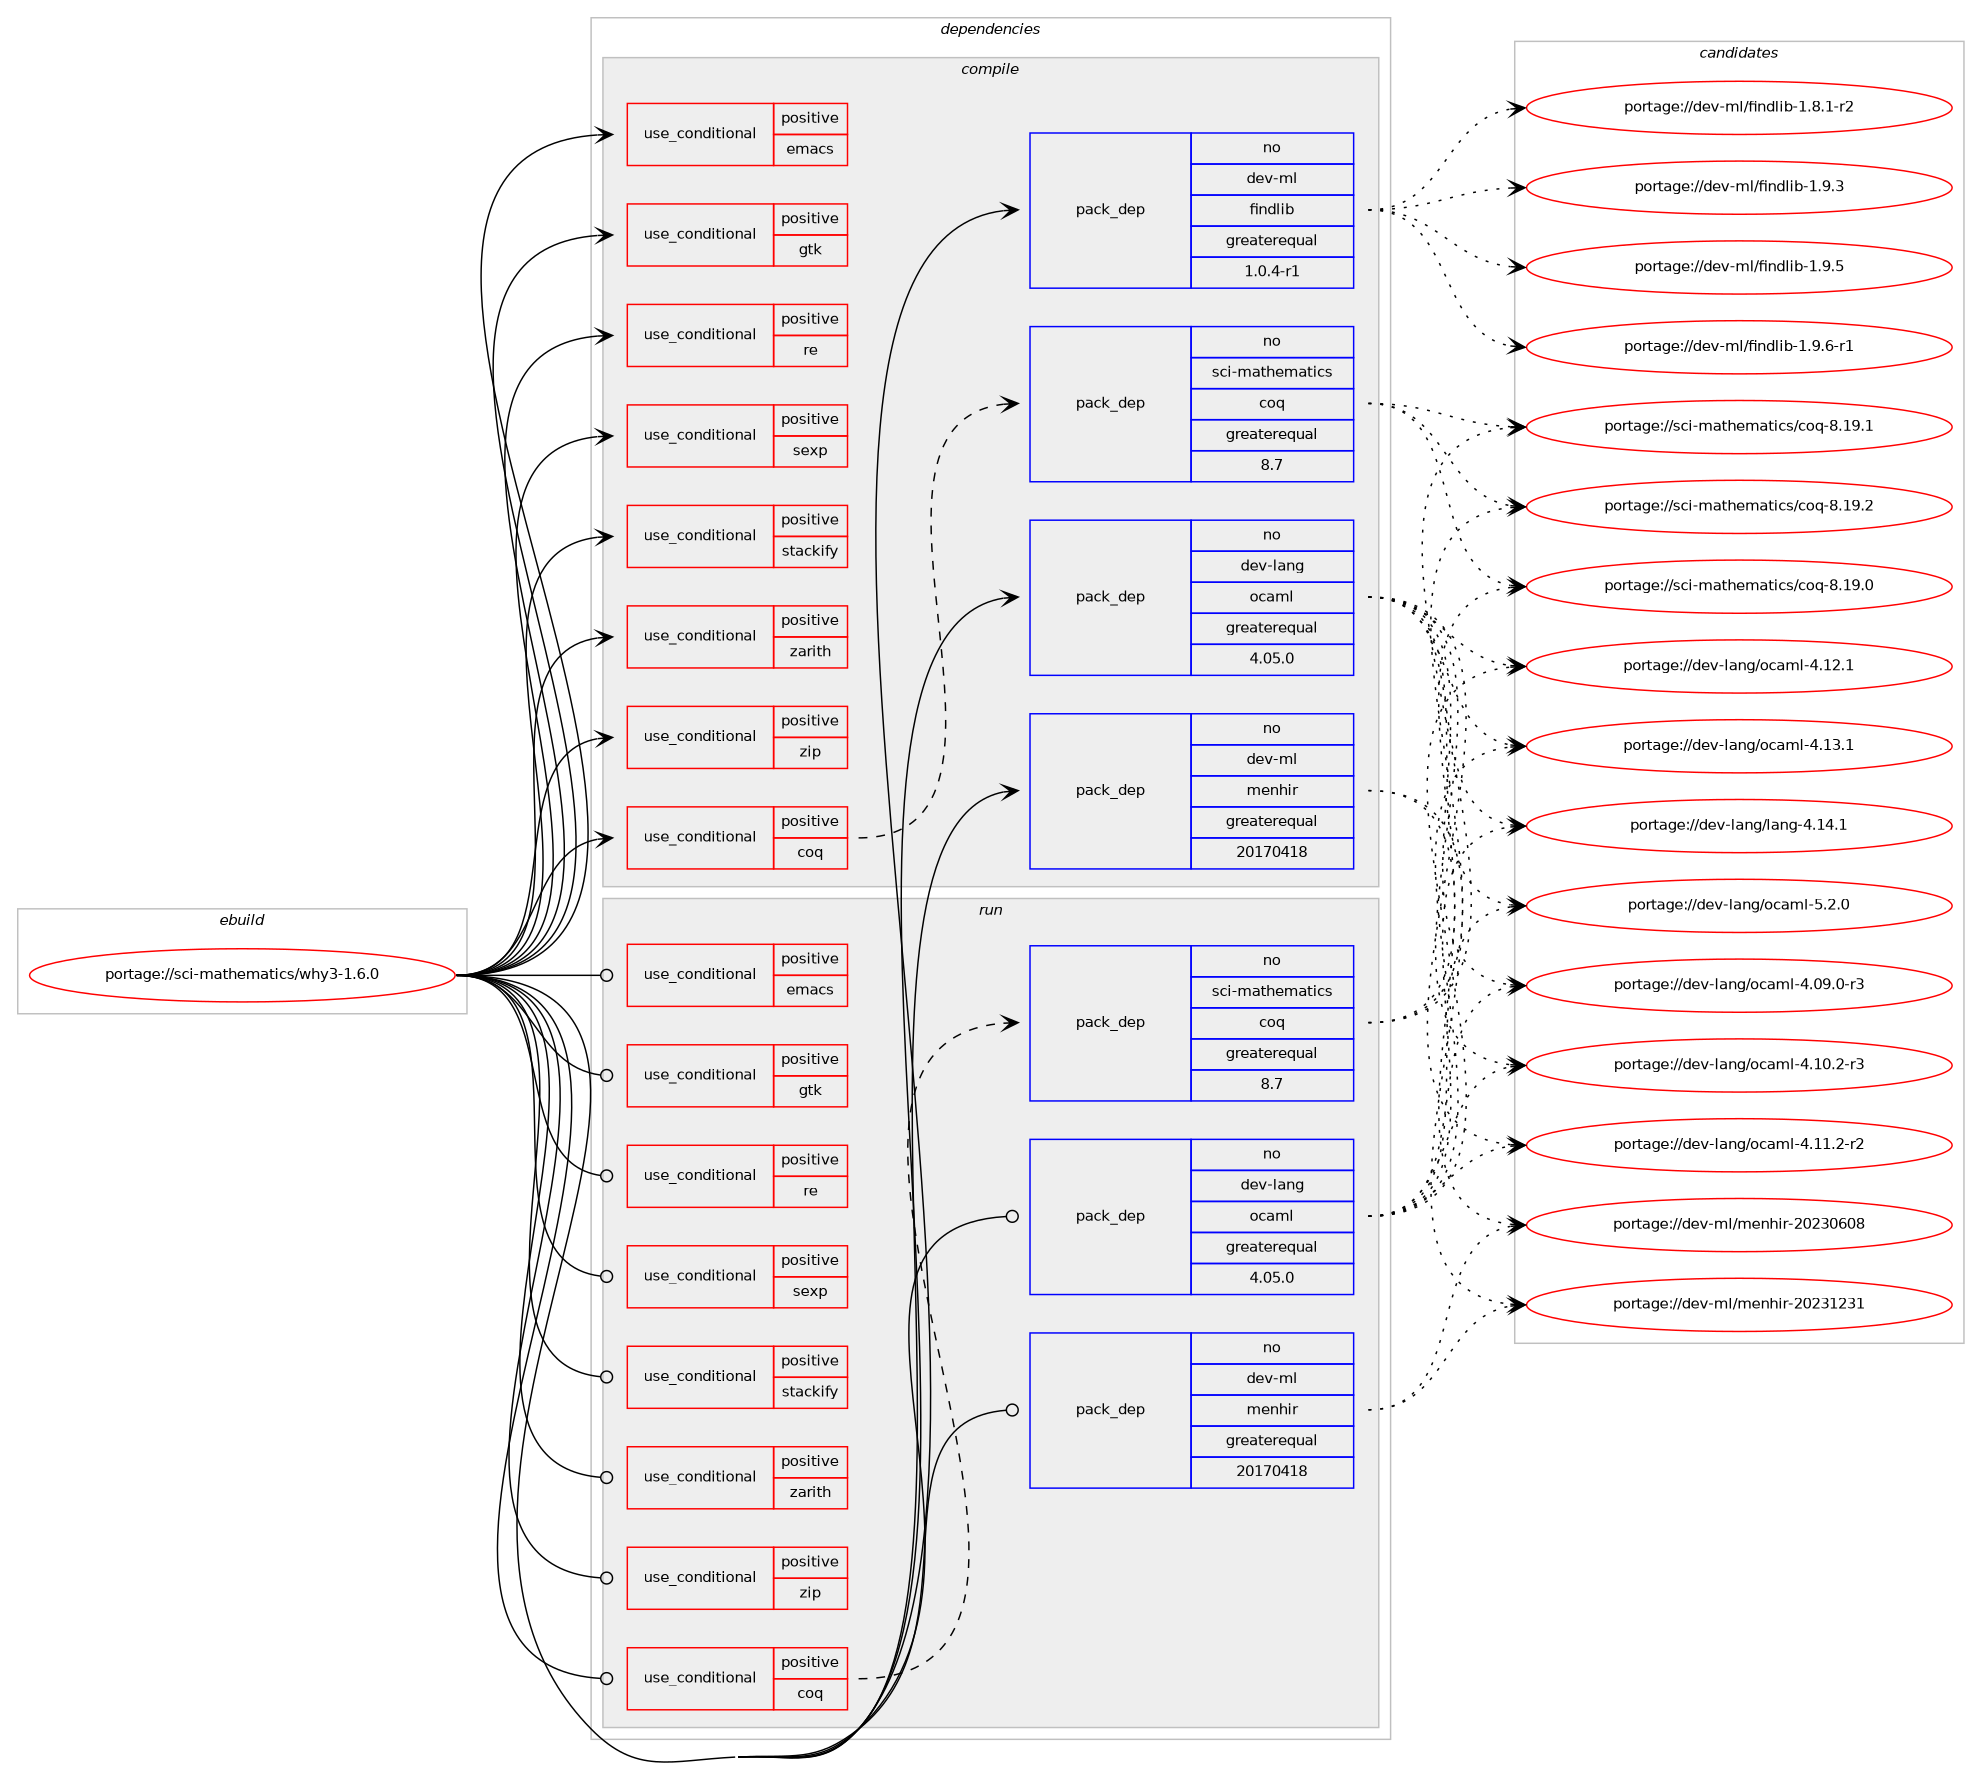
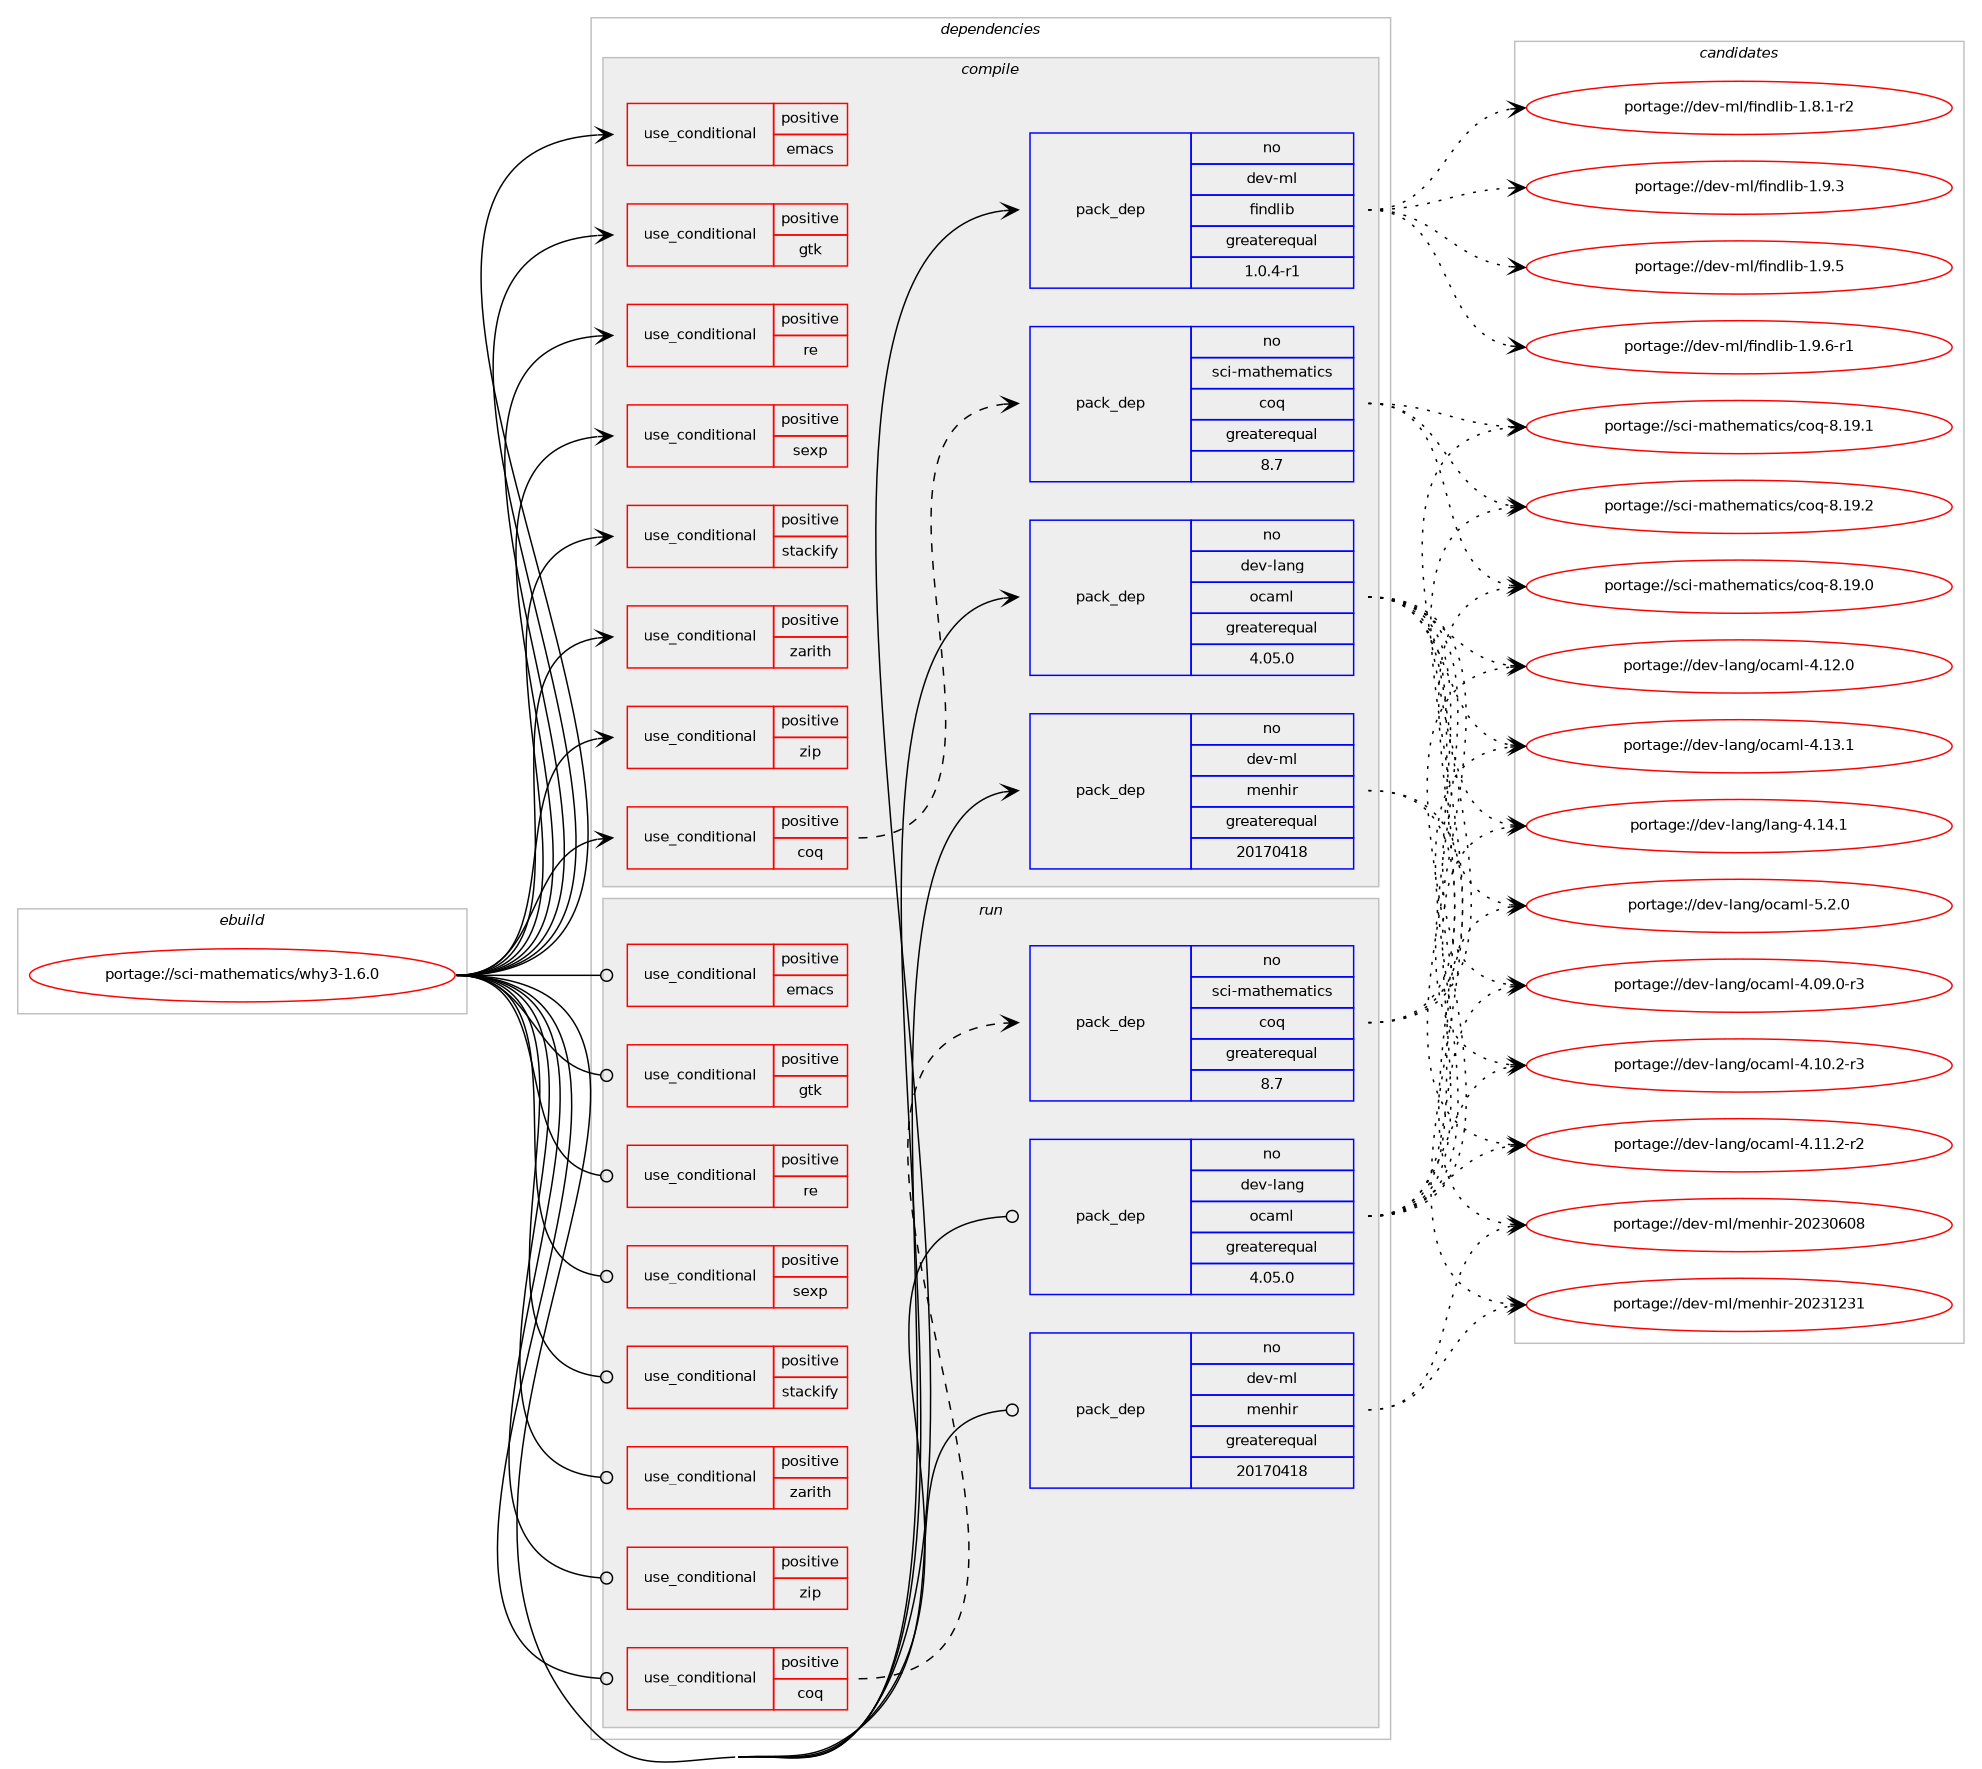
(1739, 666) -> (1739, 666)
